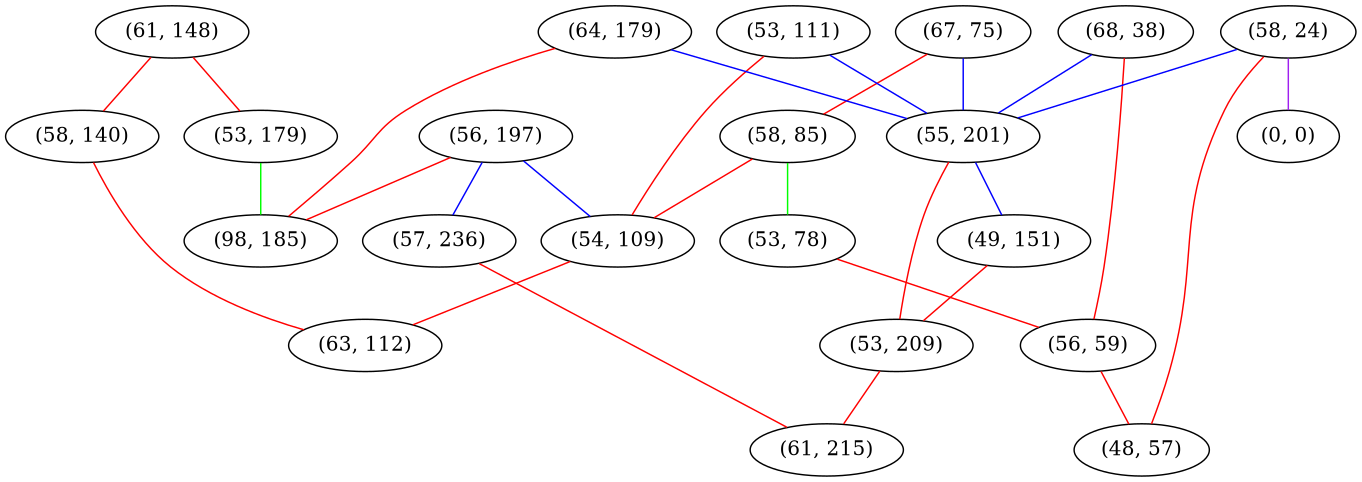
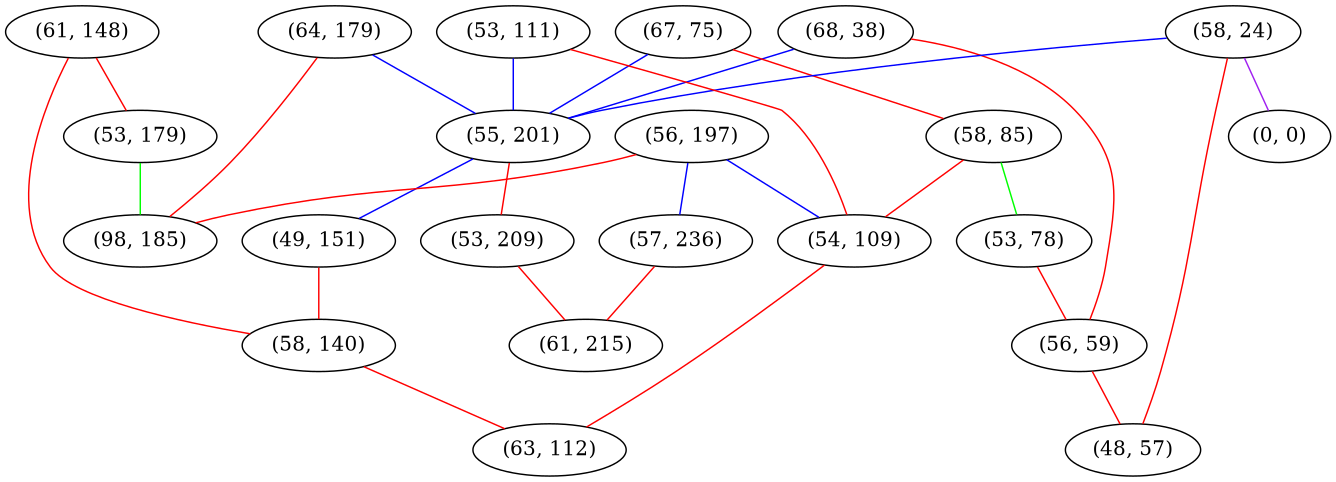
(959, 290) -> (319, 293)
